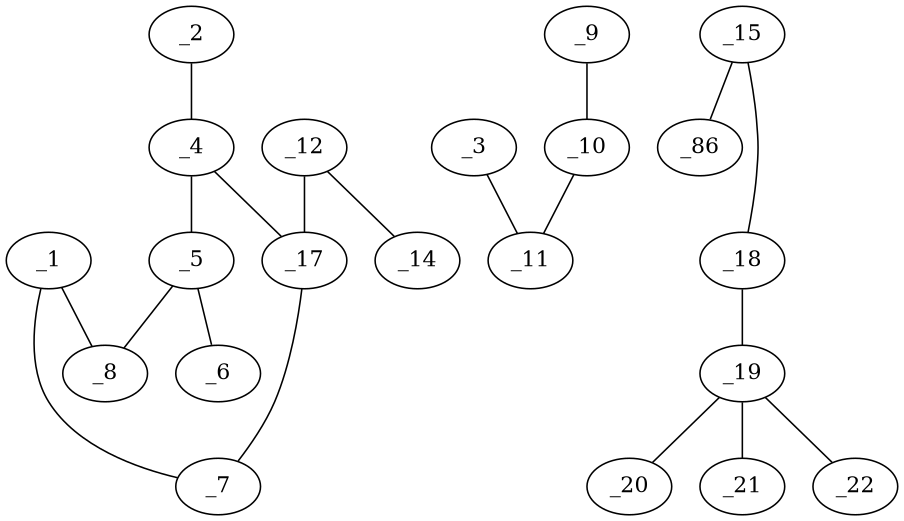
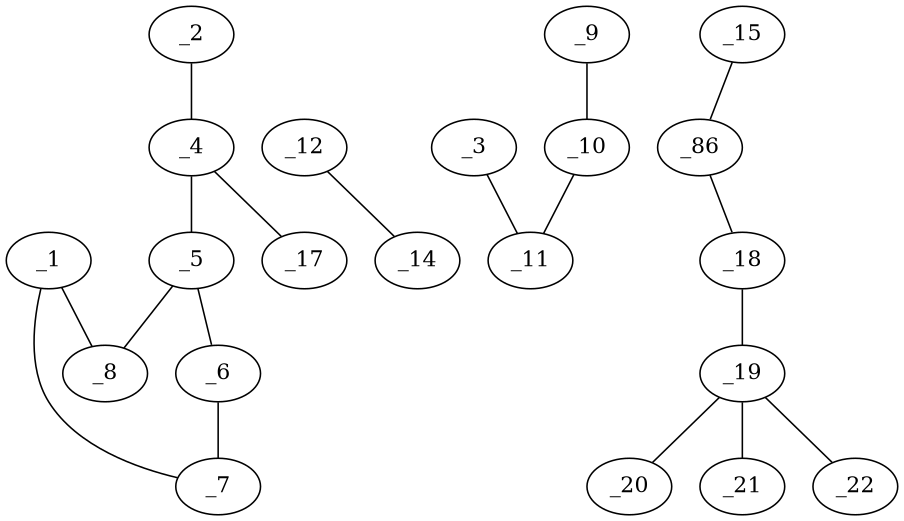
(758, 148) -> (721, 204)
(304, 204) -> none
(283, 380) -> (218, 430)
